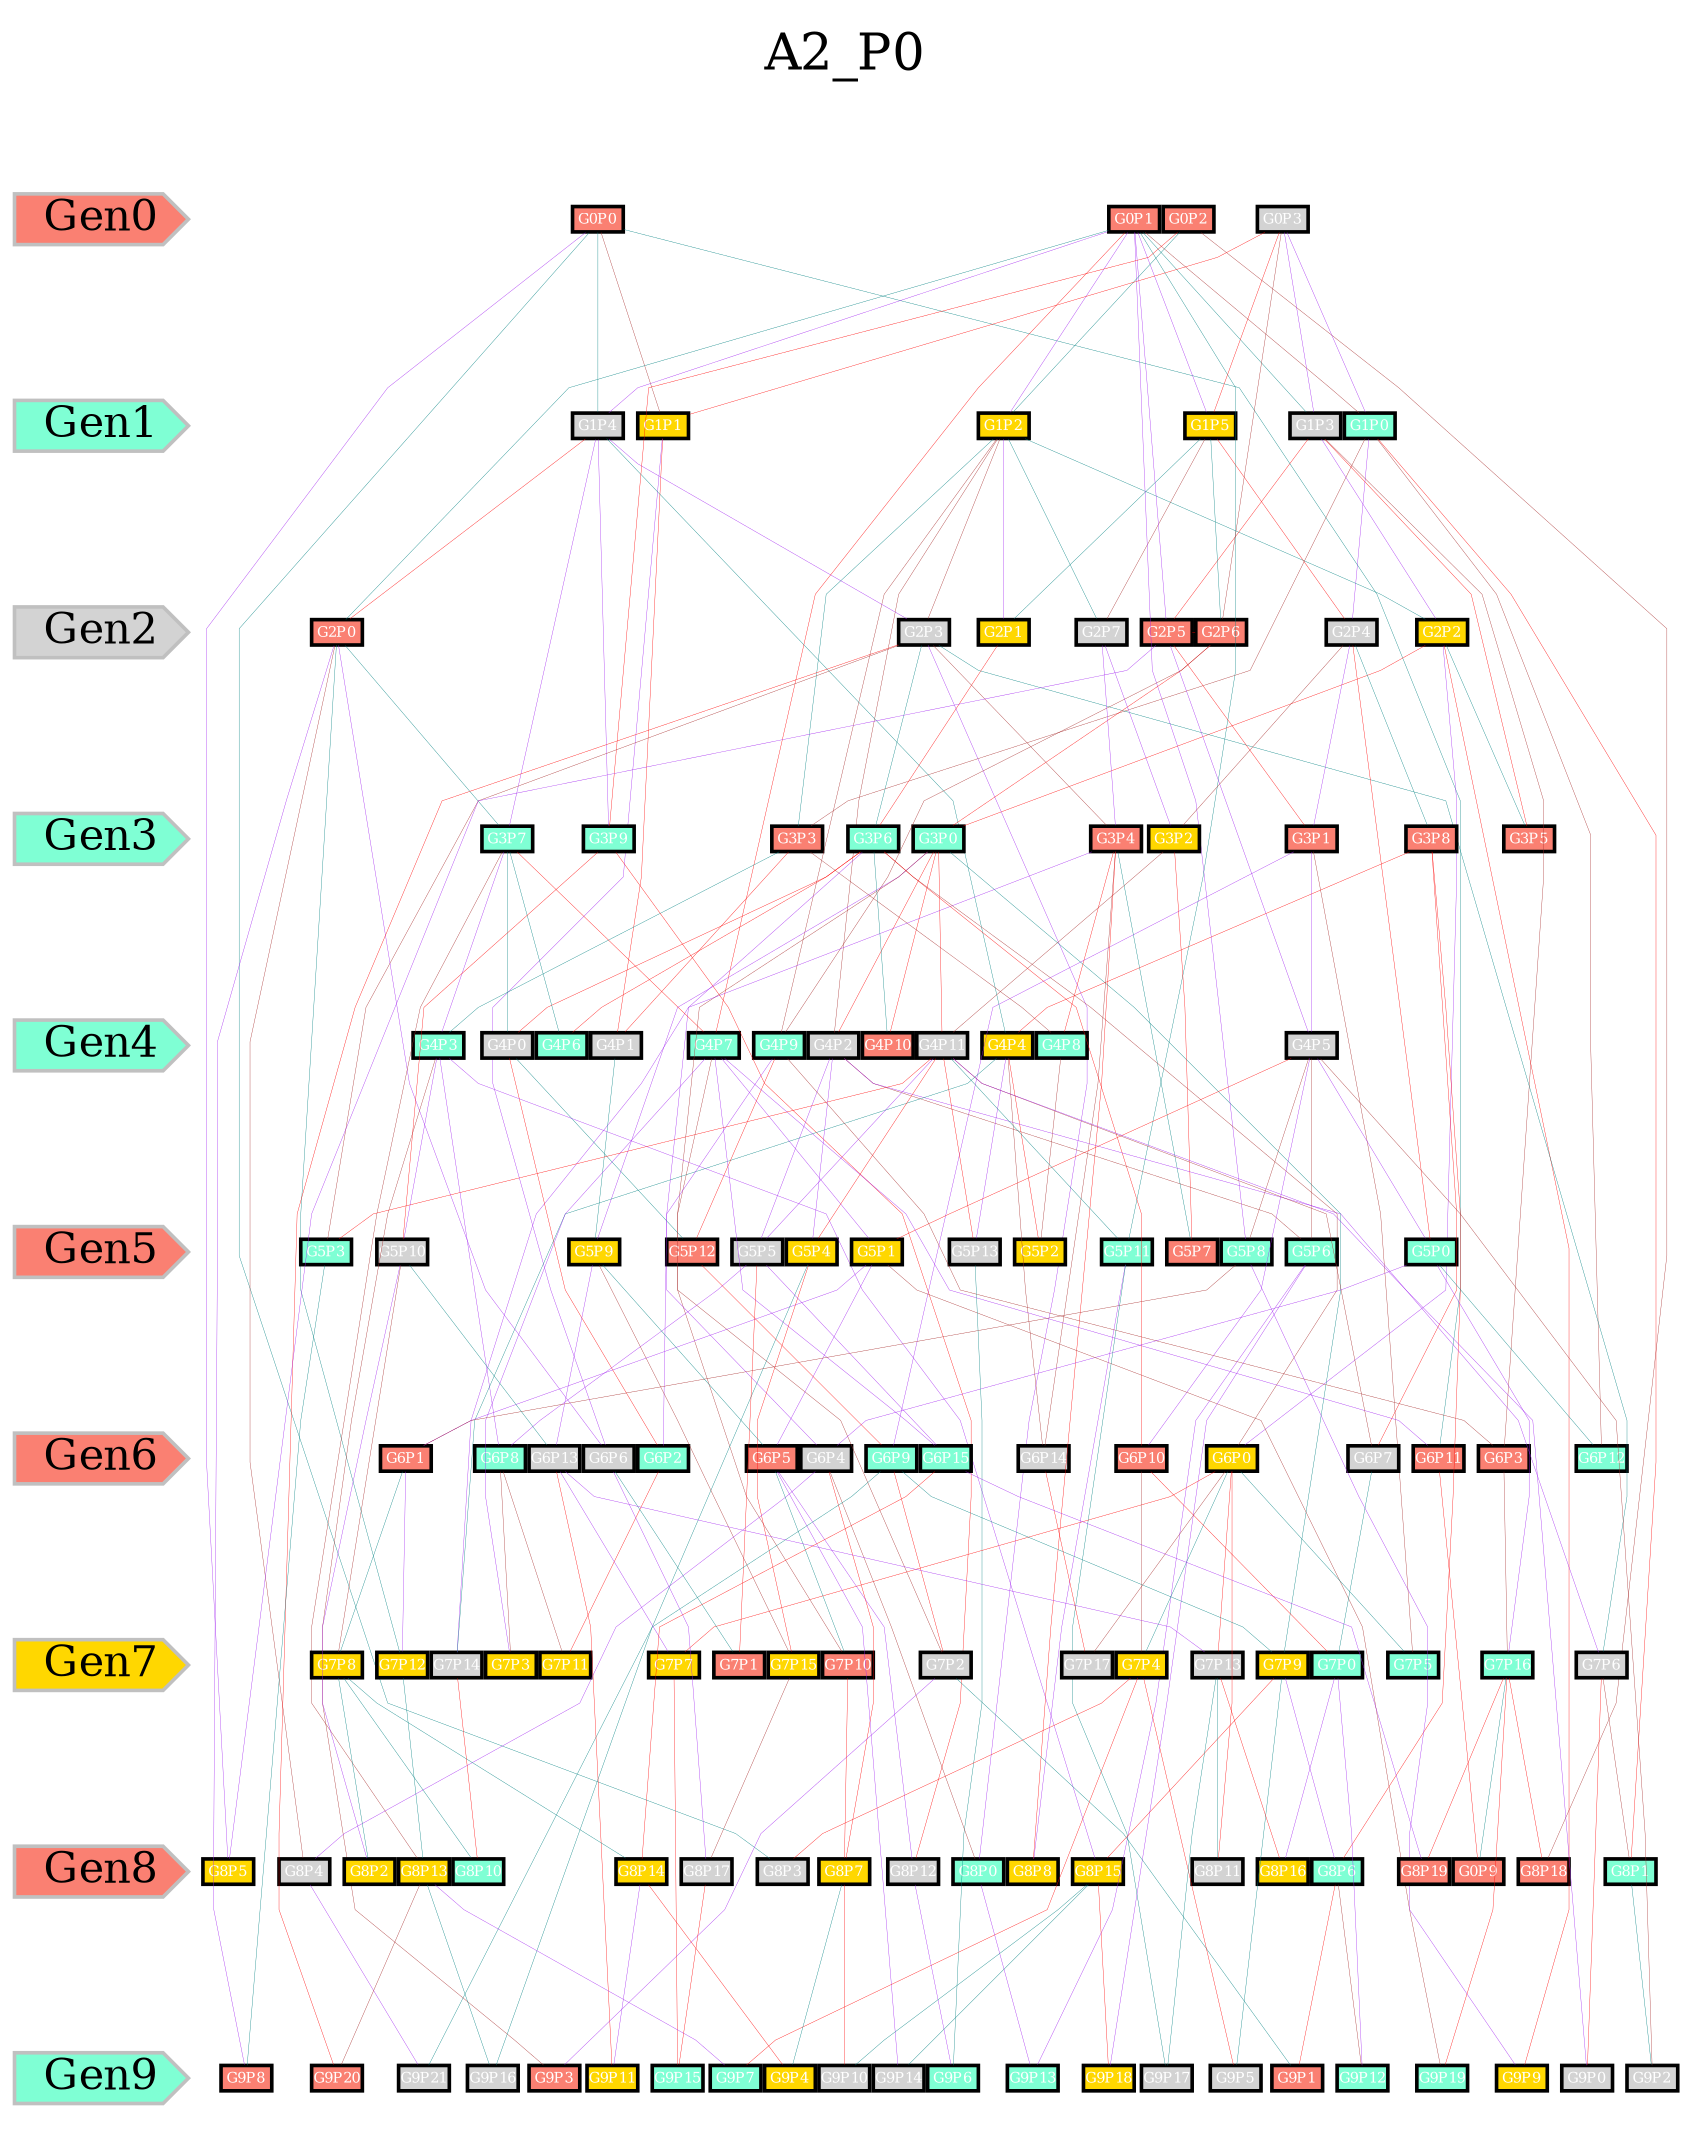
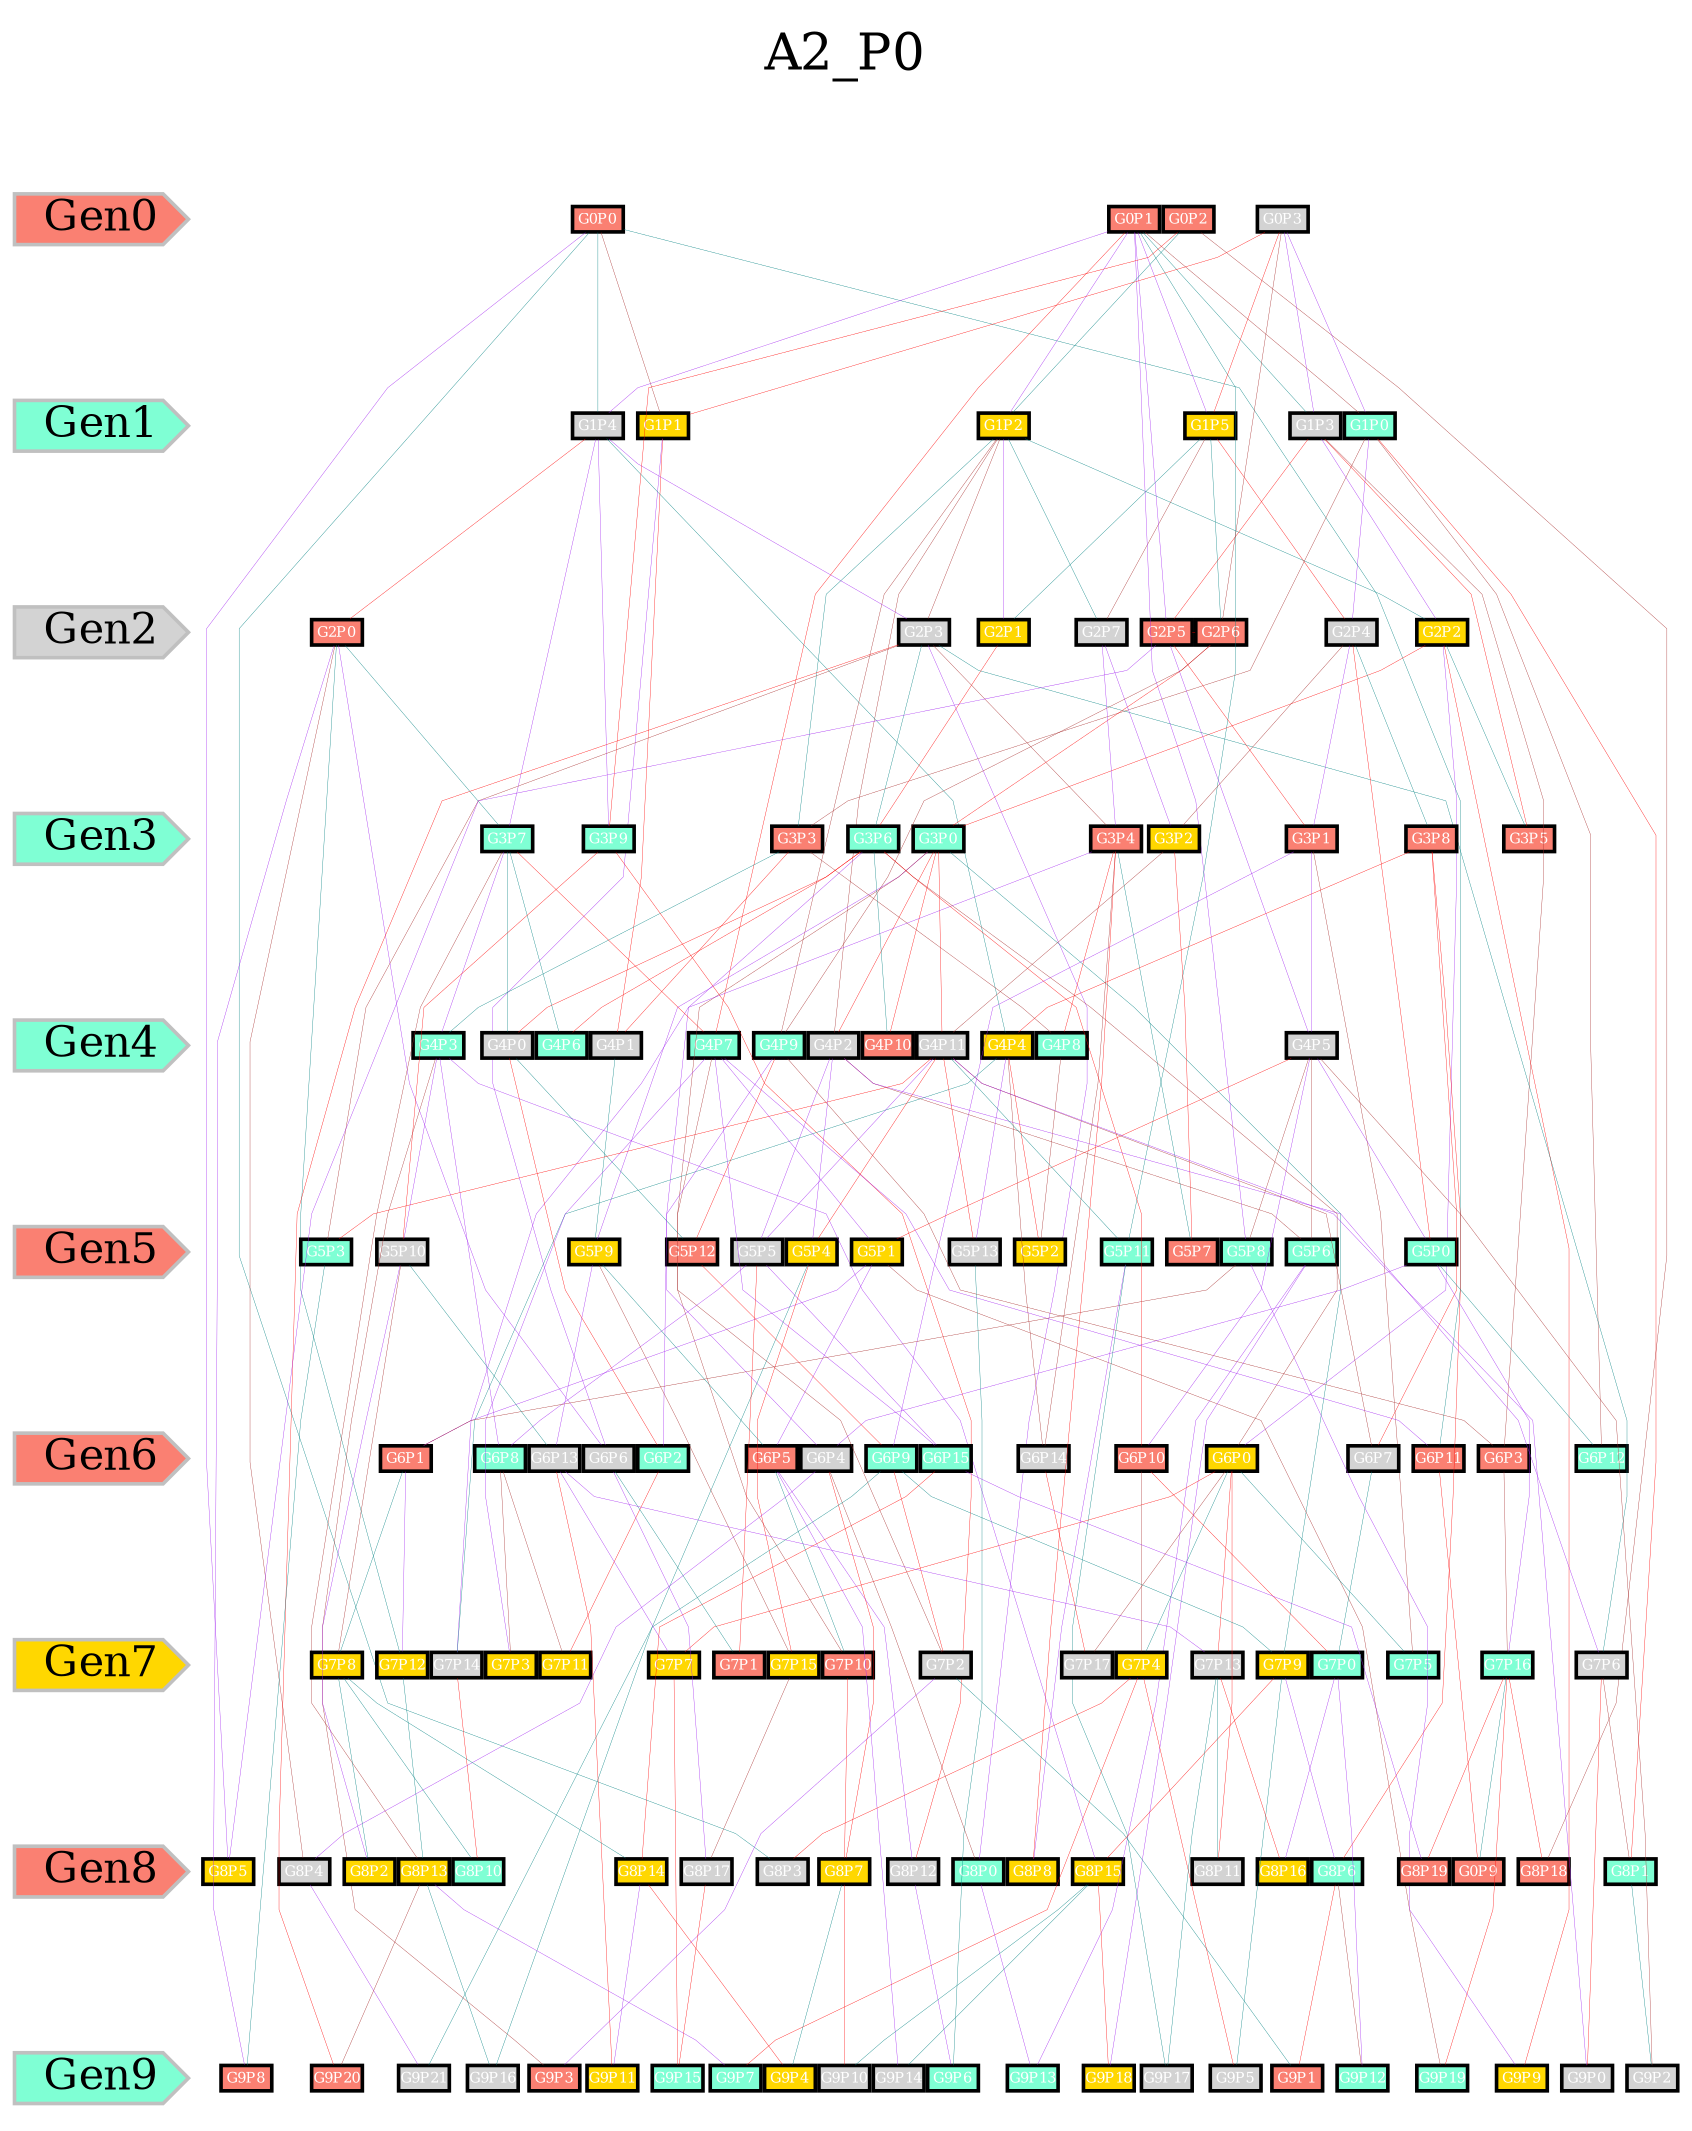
(621, 373) -> none
